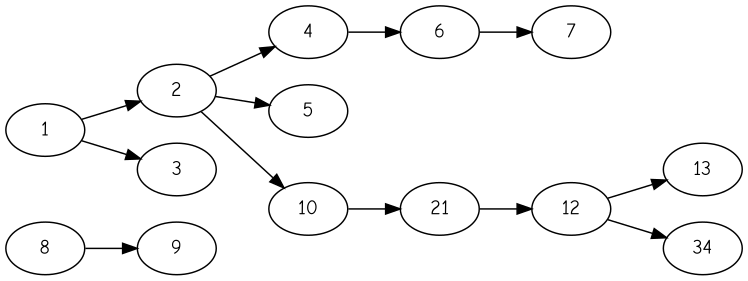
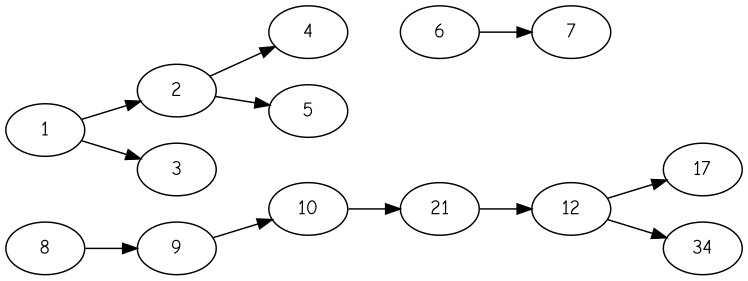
(367, 32) -> none
(237, 145) -> (236, 231)
(703, 169) -> (703, 169)
